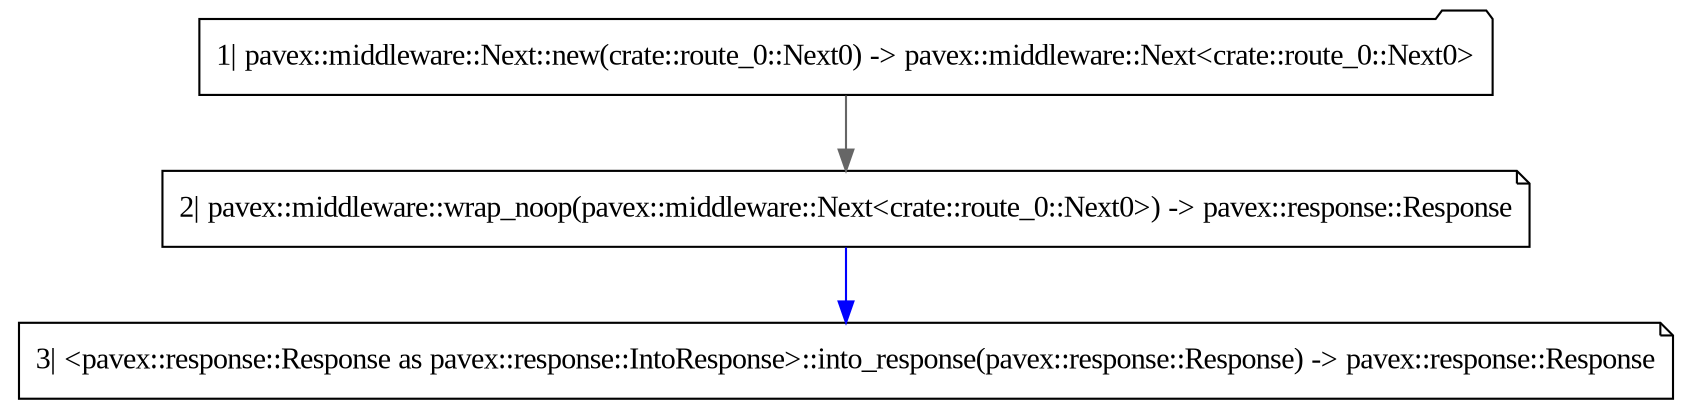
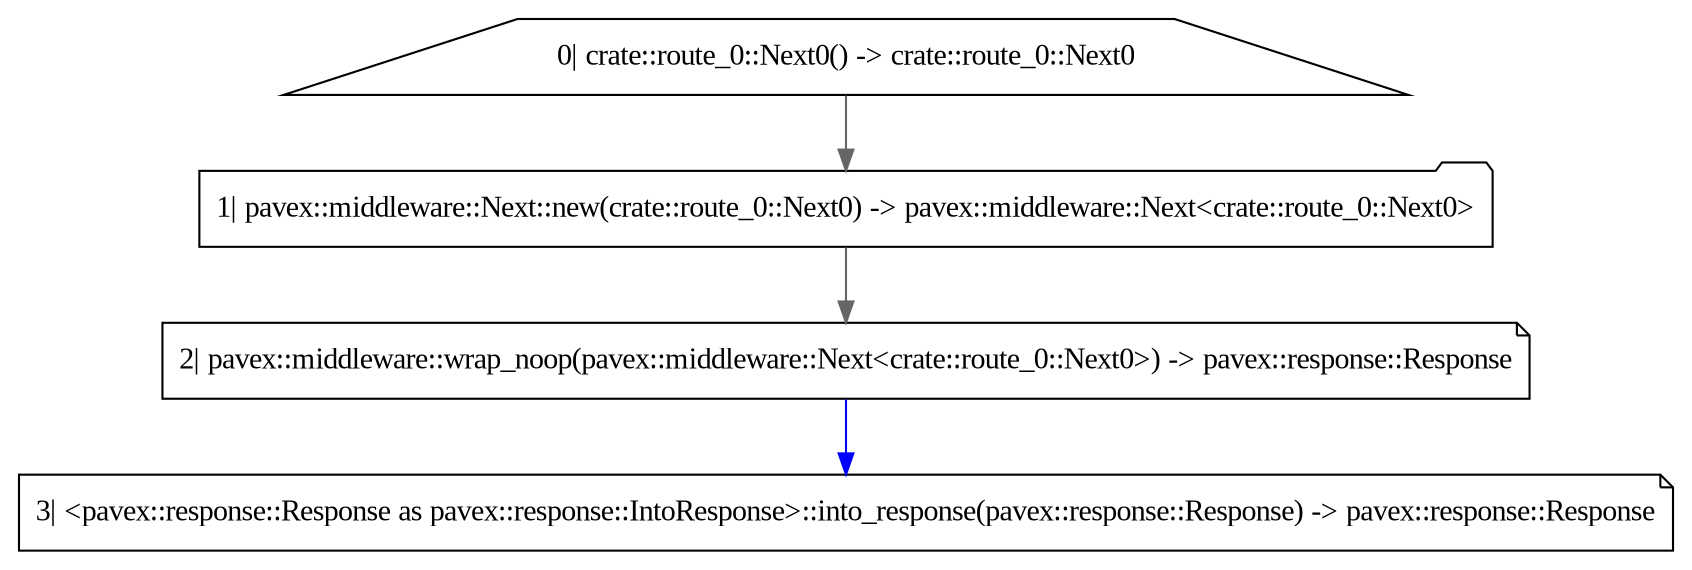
none -> (846, 57)
